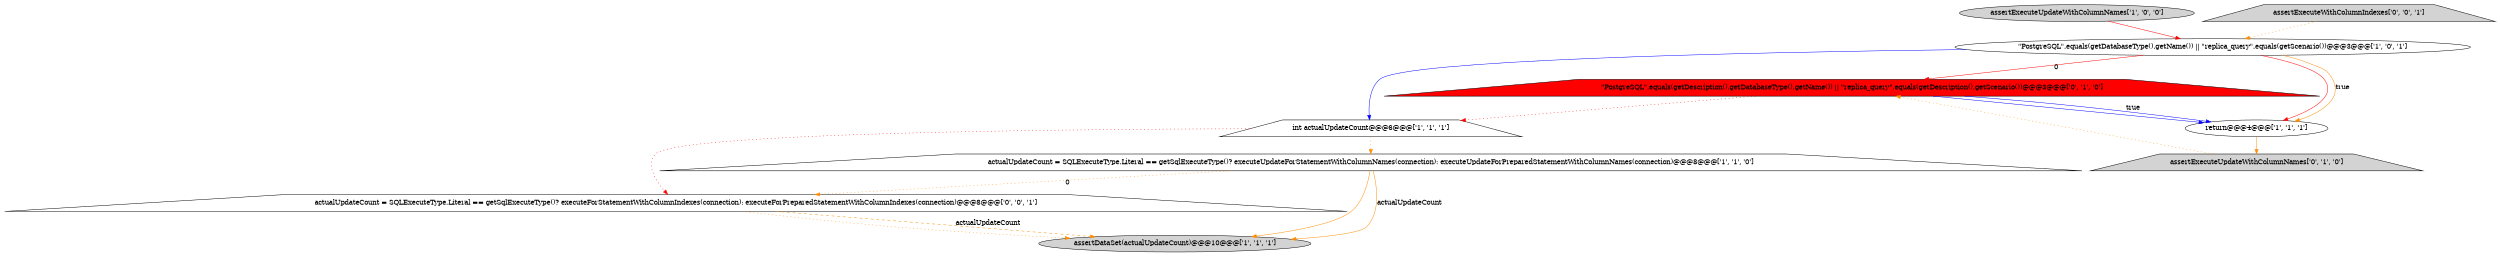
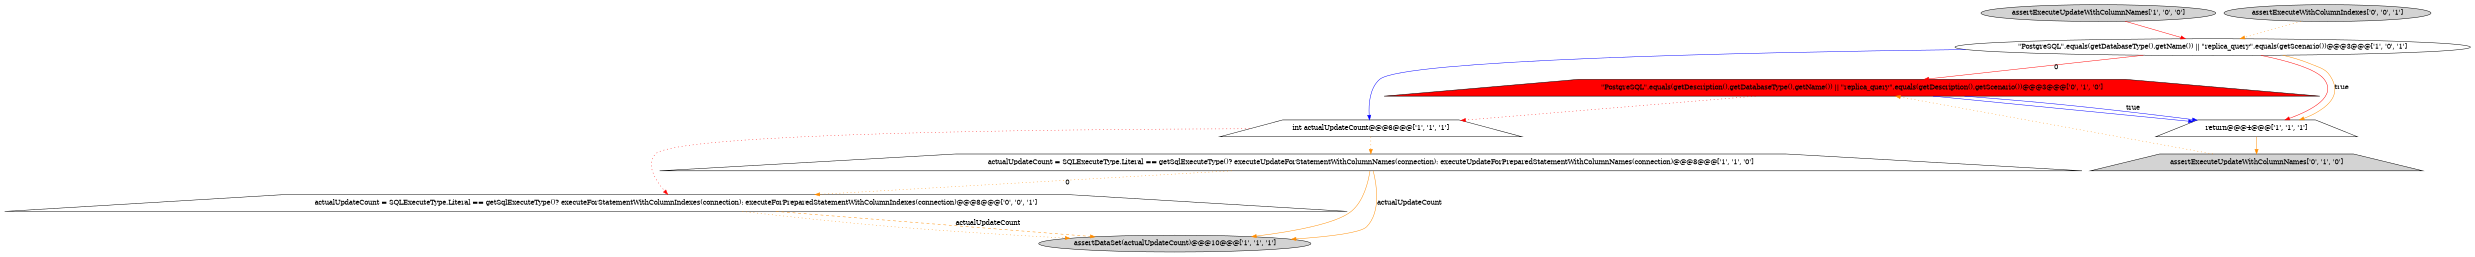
(2349, 13) -> (2328, 13)
(2257, 128) -> (2257, 128)
